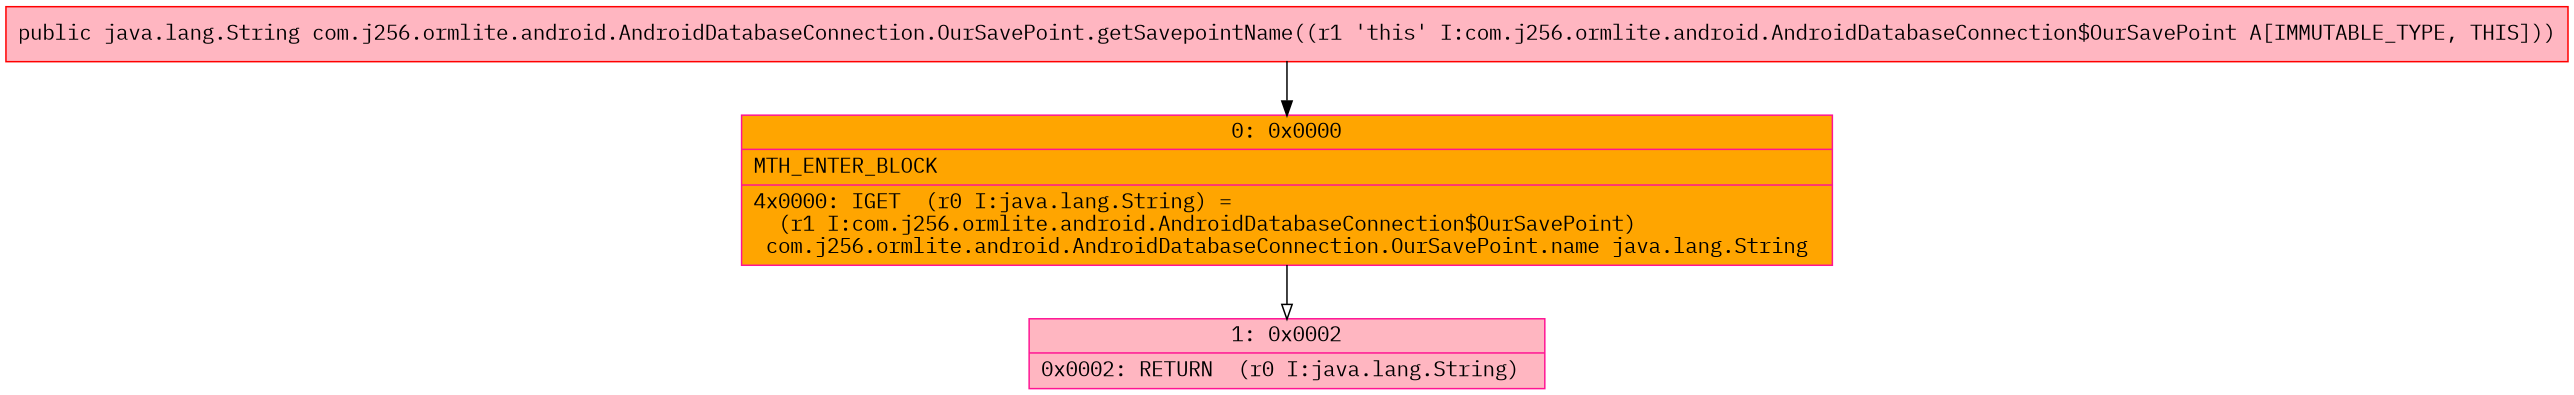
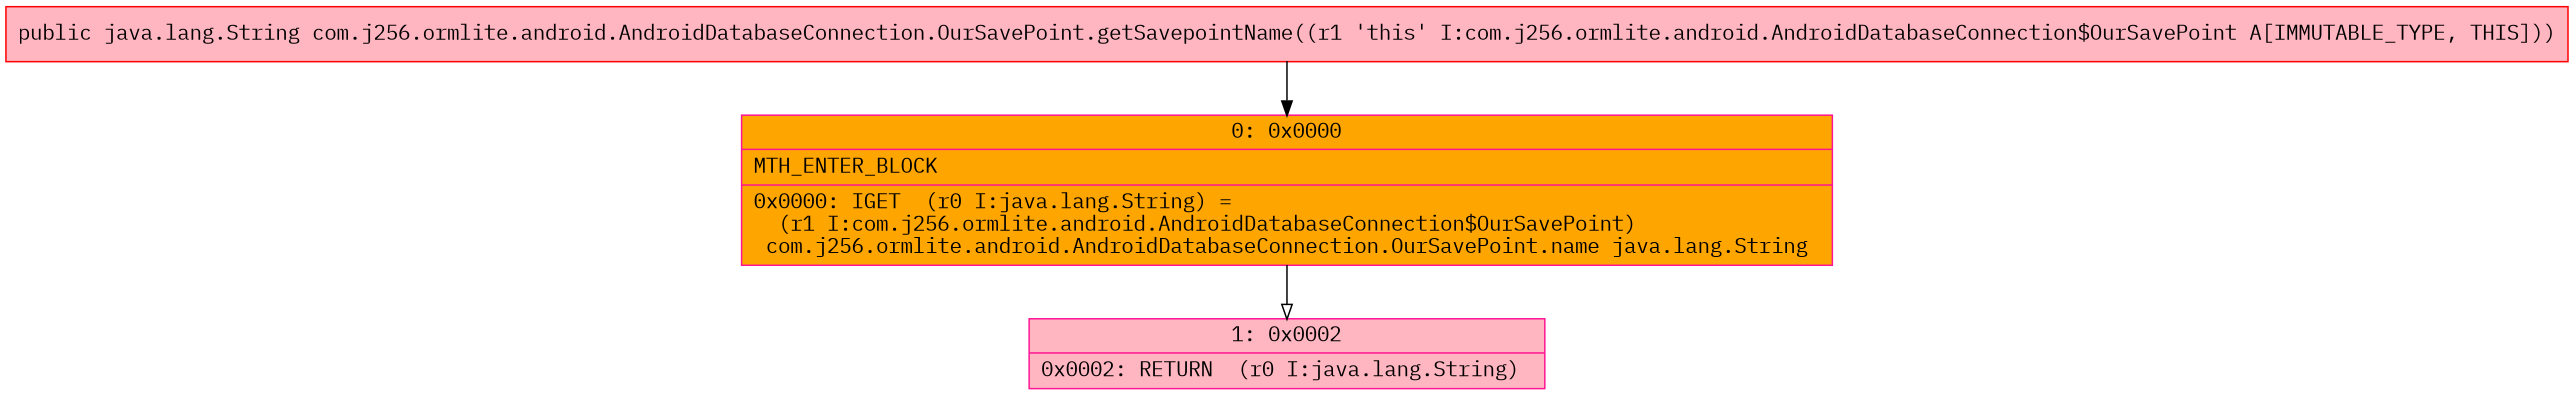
(999, 202) -> (999, 202)
